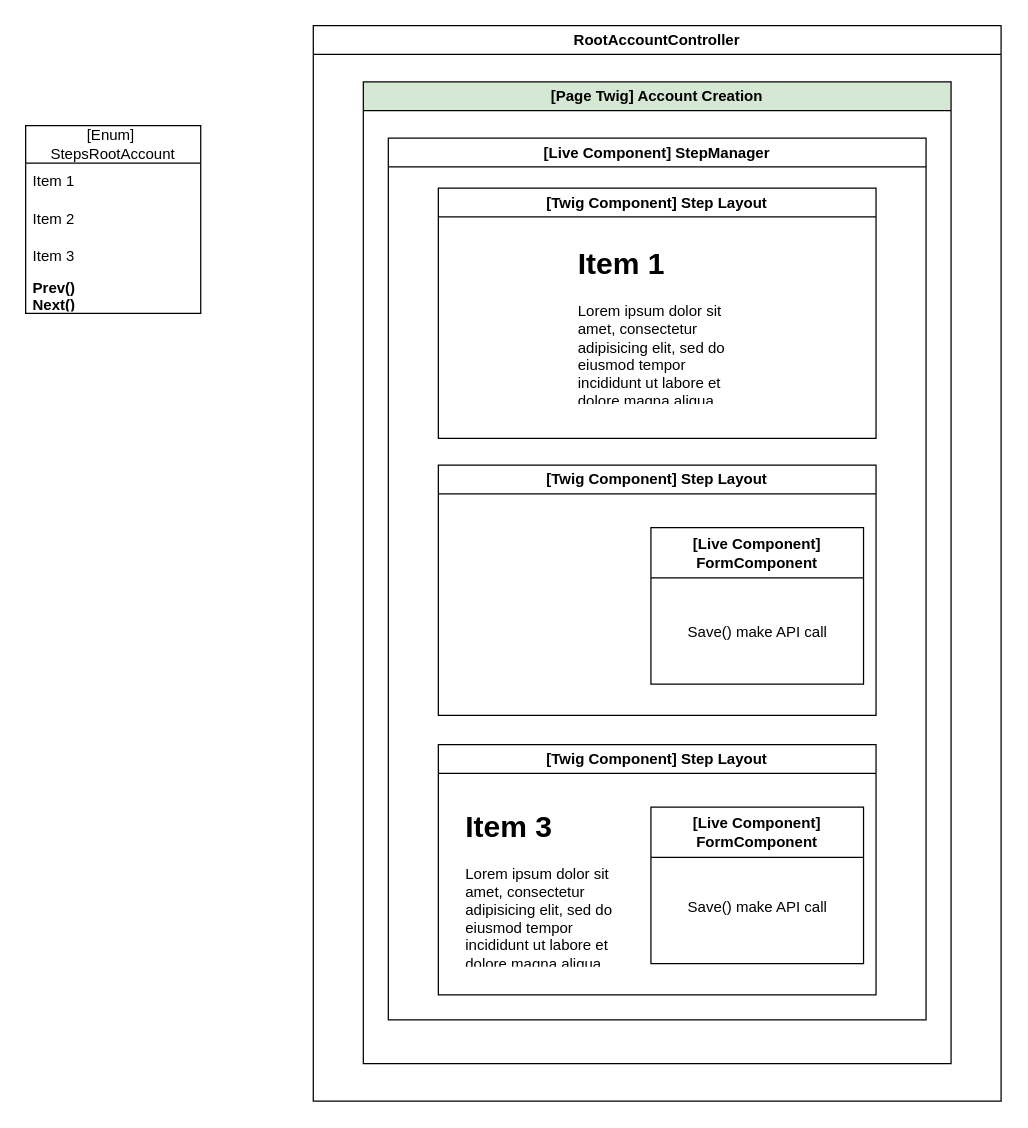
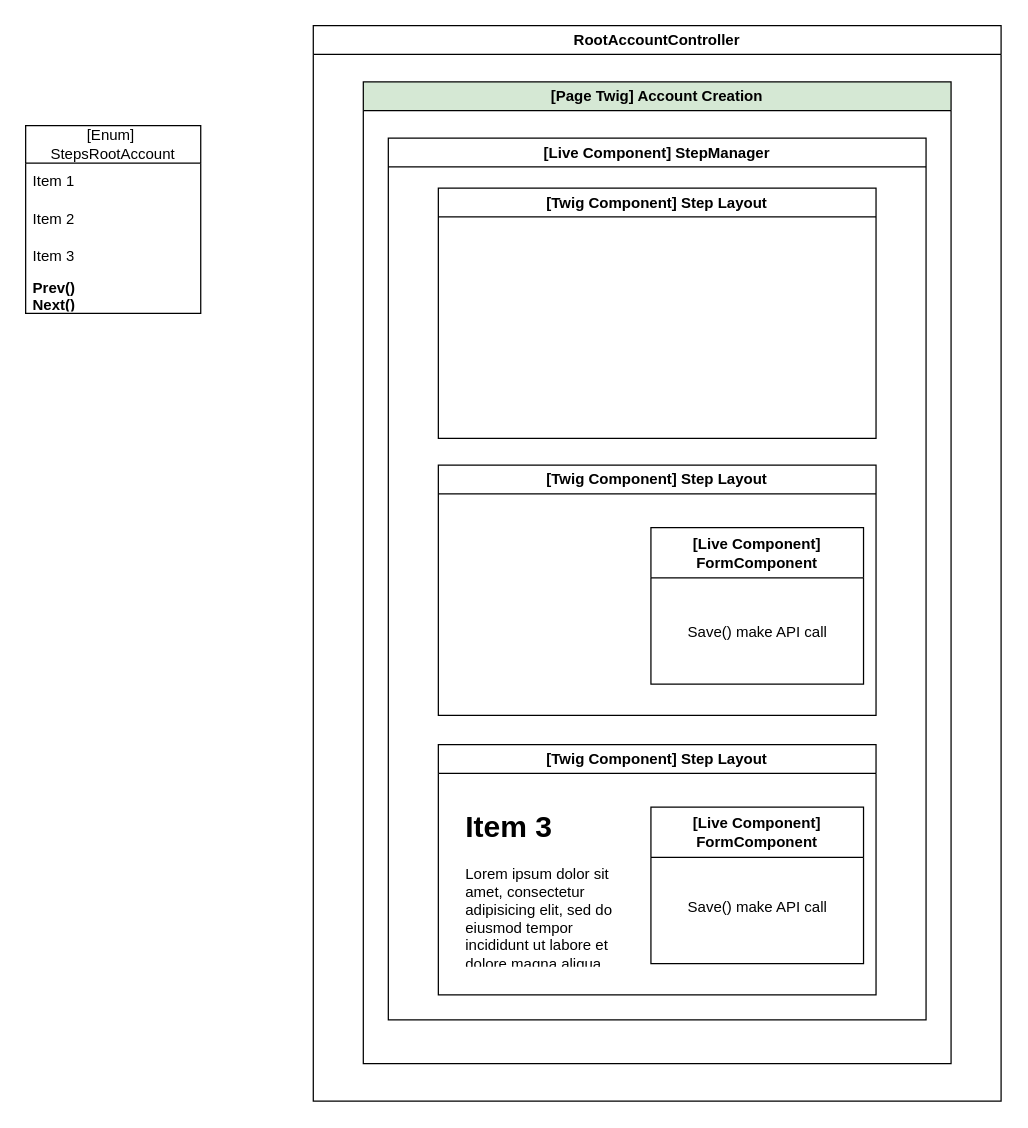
(663, 319) -> none
